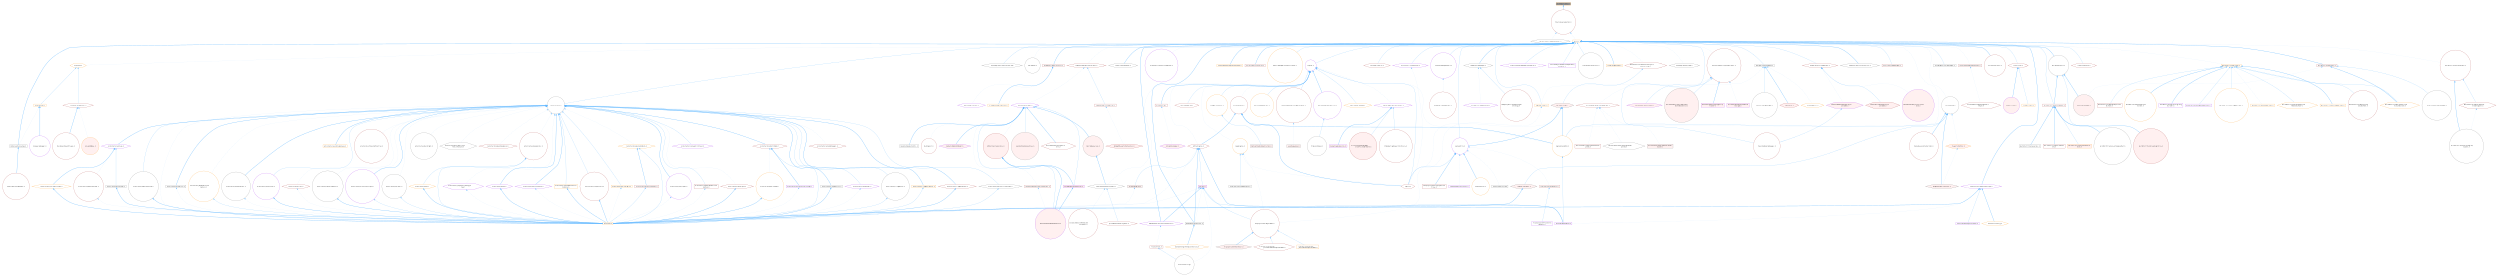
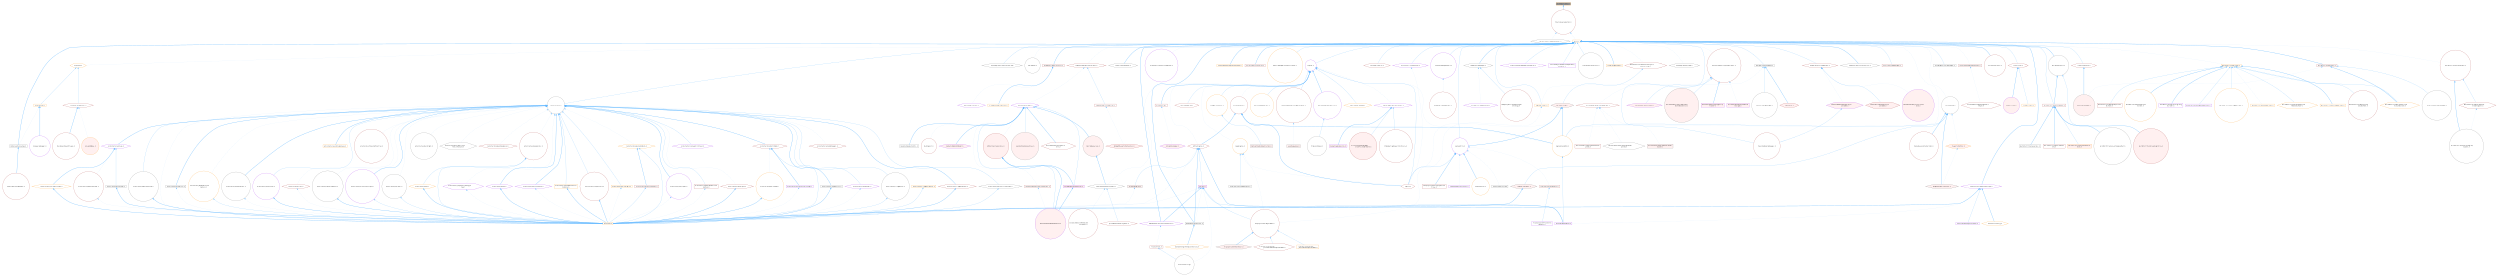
(2071, 86) -> (2084, 82)
(1813, 105) -> none
(804, 130) -> none
